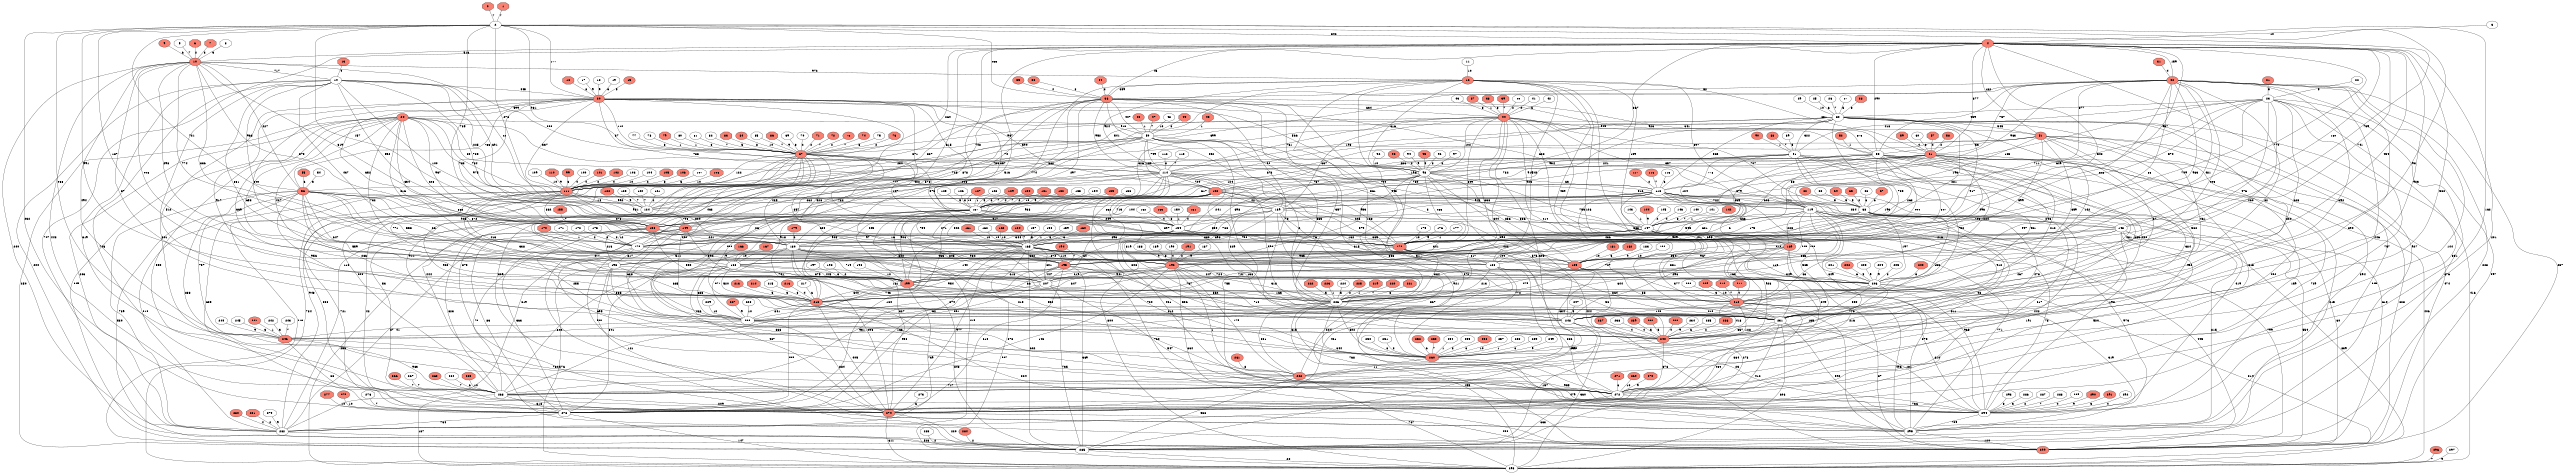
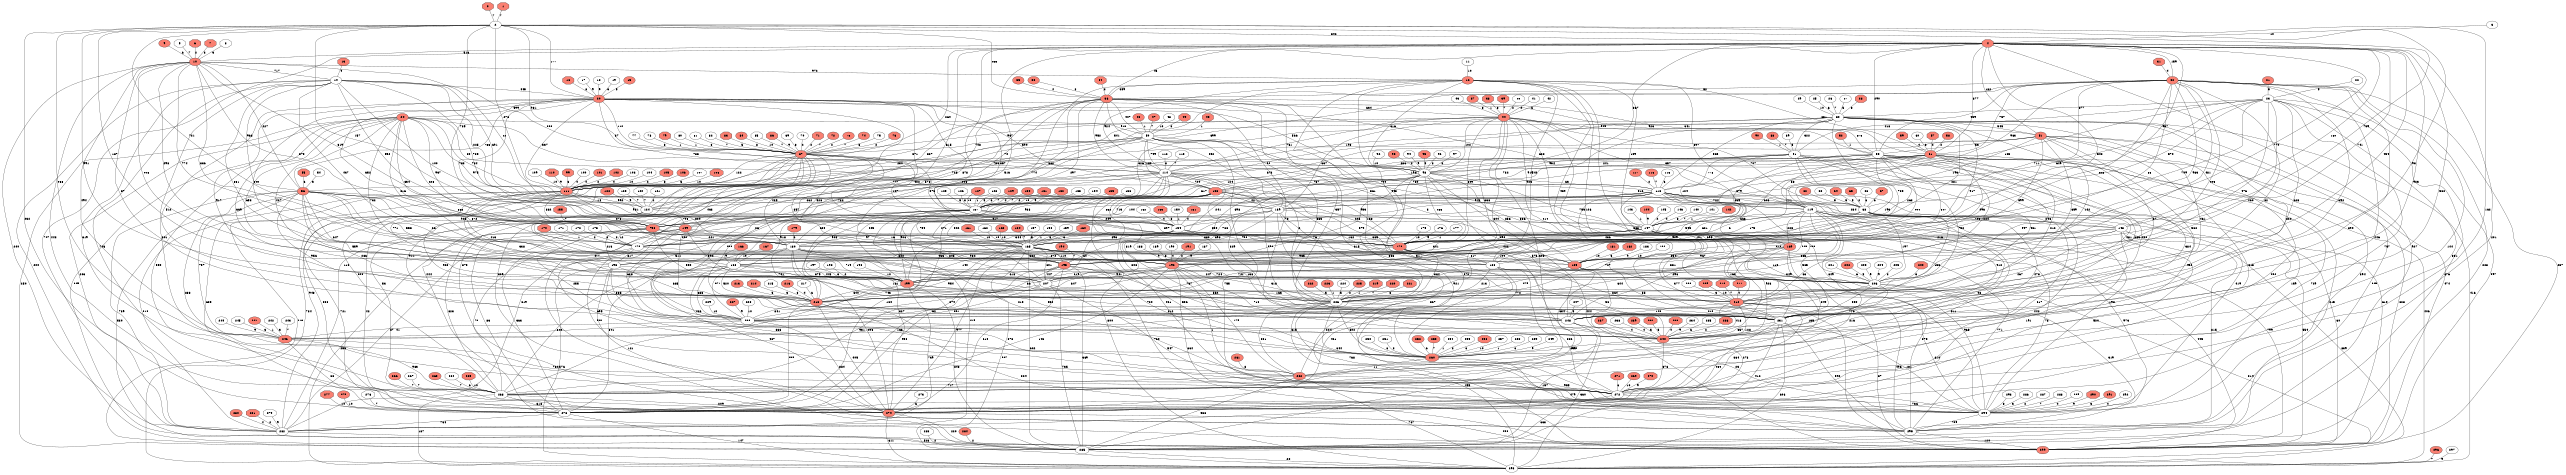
(653, 228) -> (653, 228)
